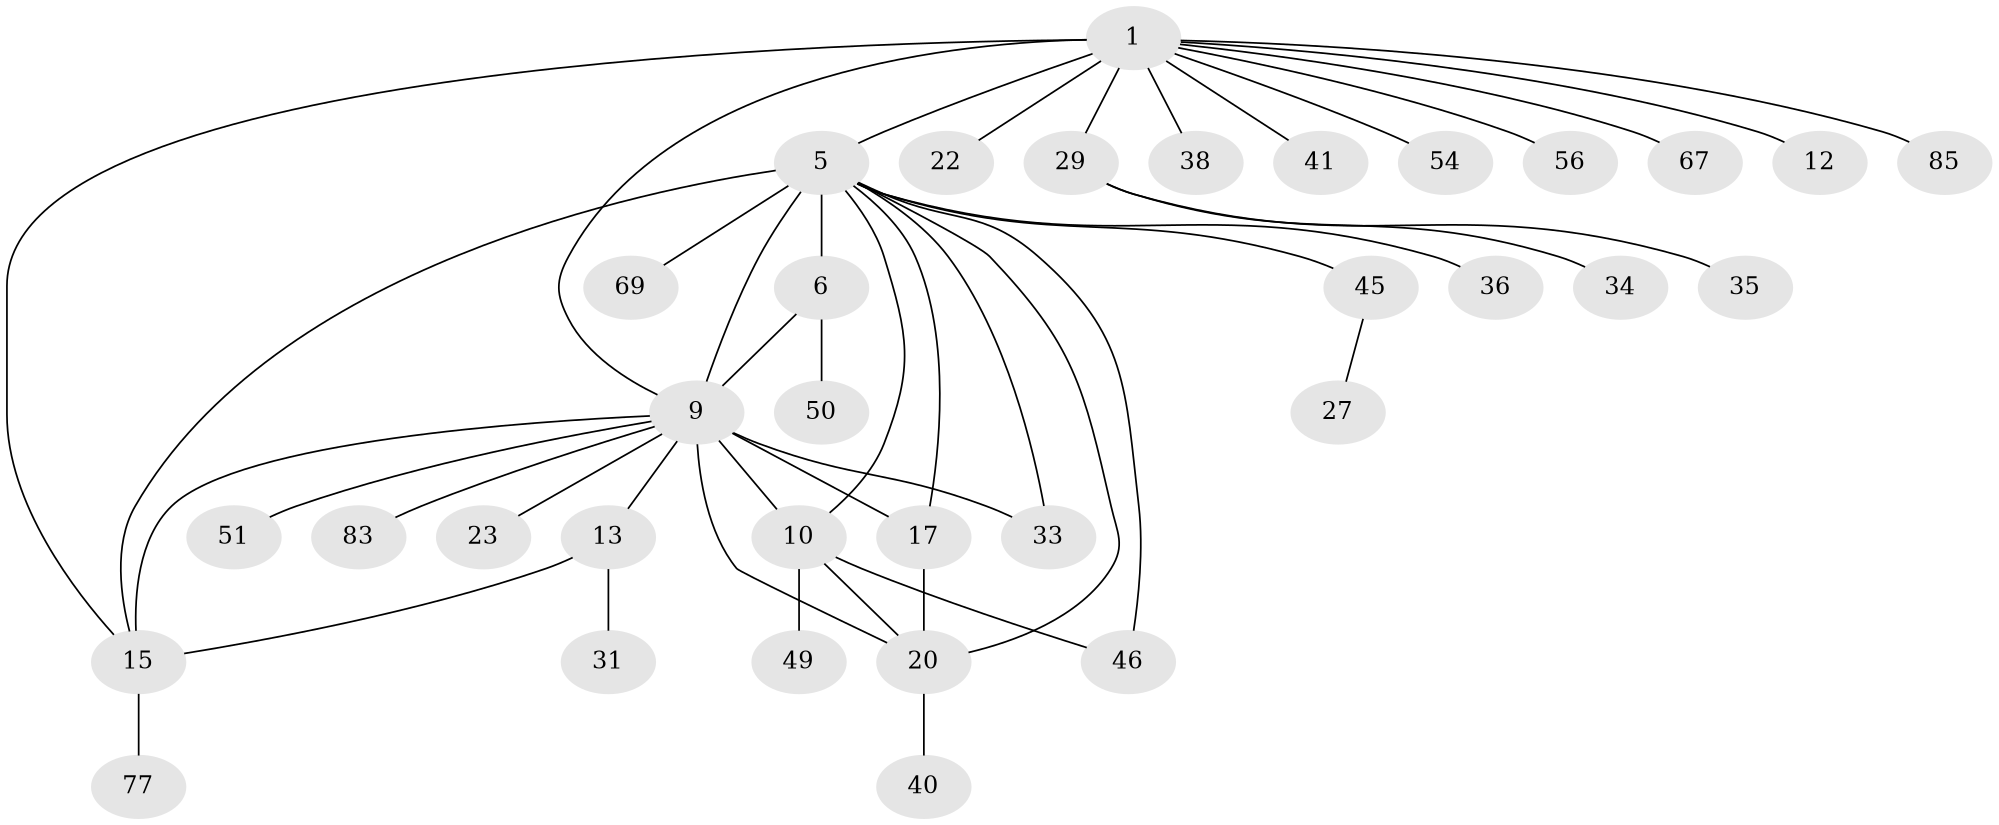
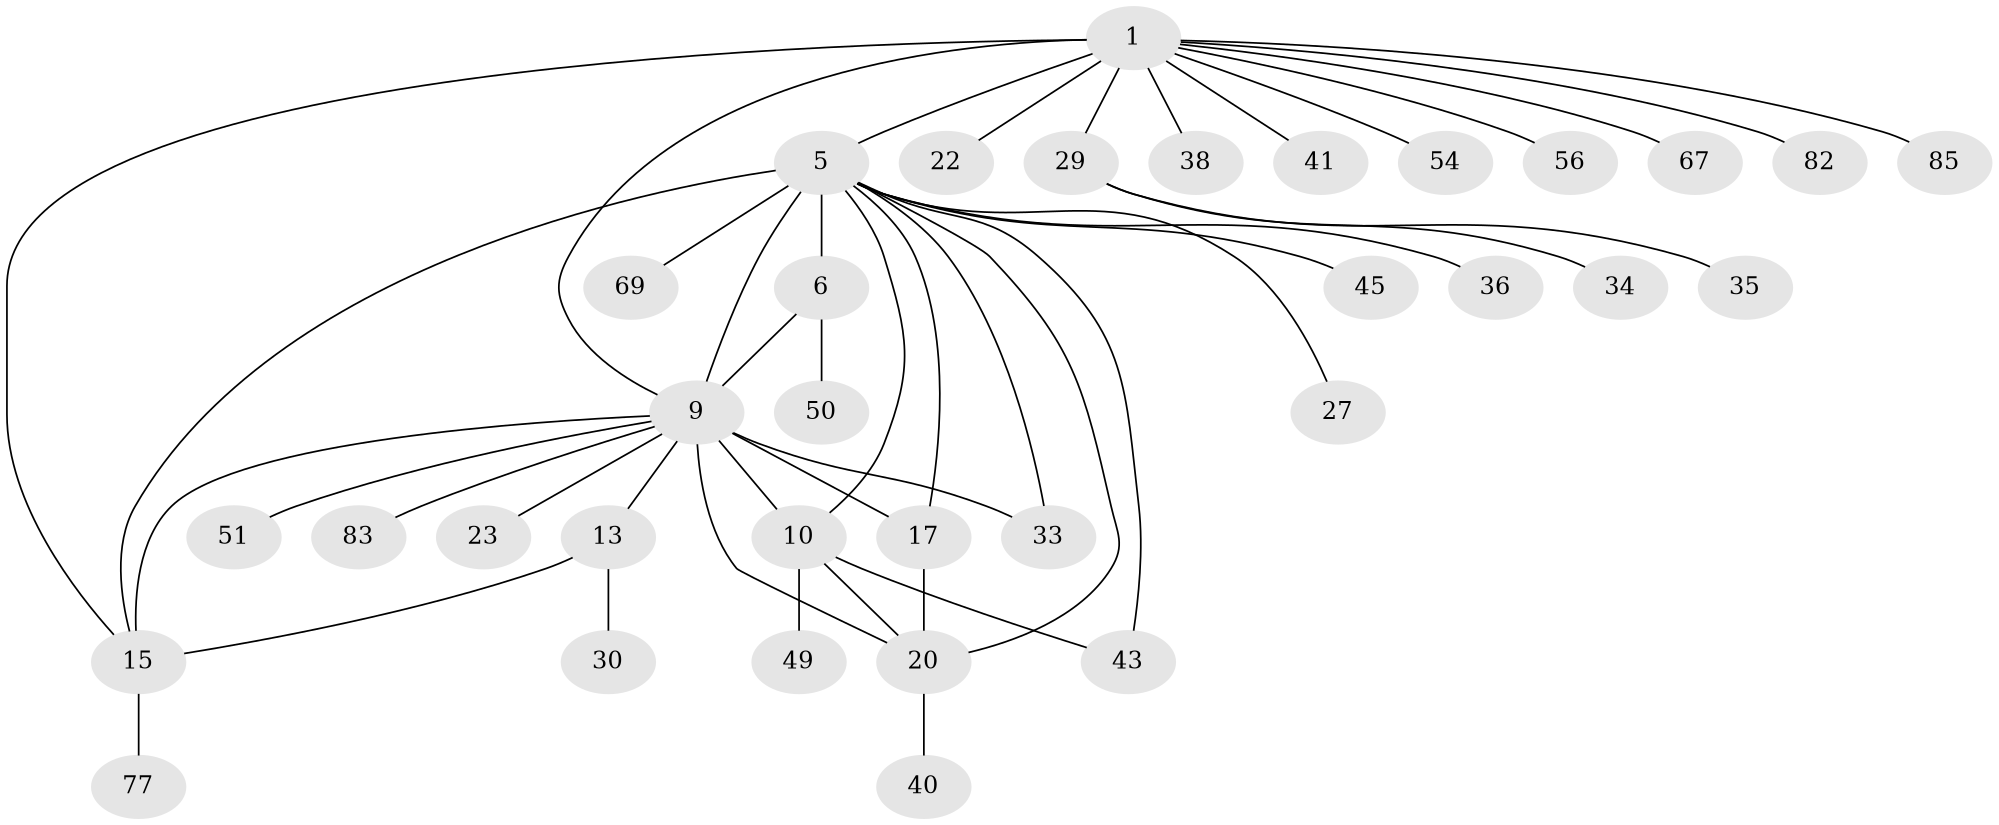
(1820, 163) -> (1820, 163)
(1355, 350) -> (1127, 215)
(608, 662) -> (608, 662)
(1128, 662) -> (1128, 662)
